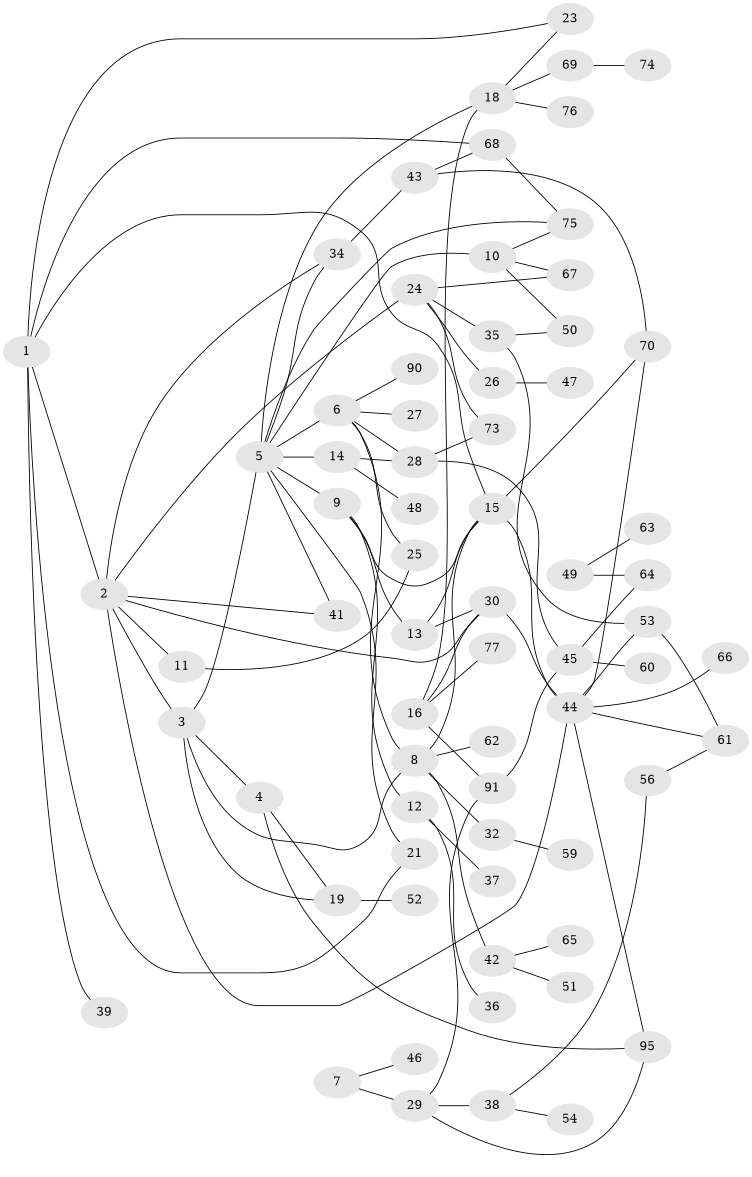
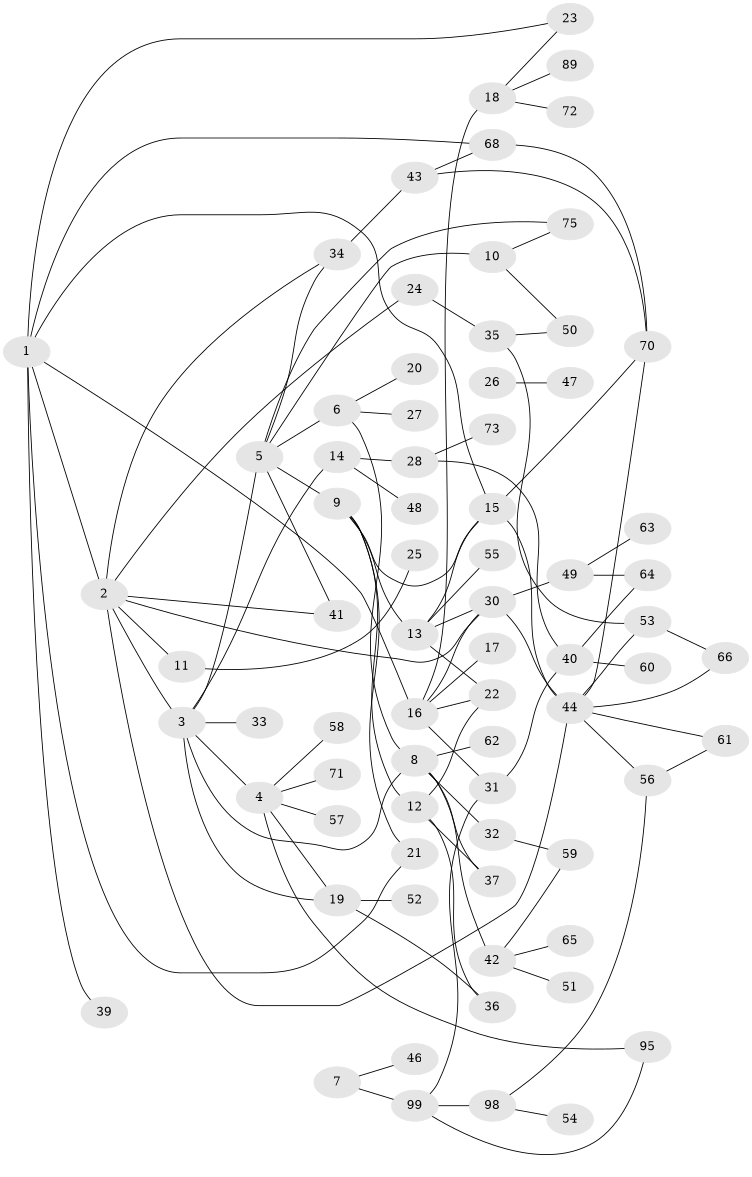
(570, 66) -> (570, 66)
(648, 66) -> none
(570, 112) -> (570, 112)
(531, 185) -> (619, 208)
(311, 237) -> none
(570, 275) -> none
(453, 339) -> none
(452, 357) -> none
(415, 369) -> (415, 369)
(376, 436) -> none
(299, 457) -> (255, 588)
(376, 483) -> none
none -> (256, 504)
none -> (492, 555)
none -> (526, 591)
(367, 614) -> (370, 738)
(454, 635) -> (454, 821)
(492, 649) -> (492, 649)
(570, 660) -> (570, 660)
(690, 674) -> (687, 640)
none -> (492, 695)
none -> (260, 723)
none -> (337, 728)
none -> (337, 774)
(492, 788) -> (492, 788)
none -> (337, 821)
(609, 877) -> (609, 744)
none -> (533, 909)
none -> (420, 948)
(415, 1106) -> (415, 1106)
(492, 1106) -> (492, 1106)
